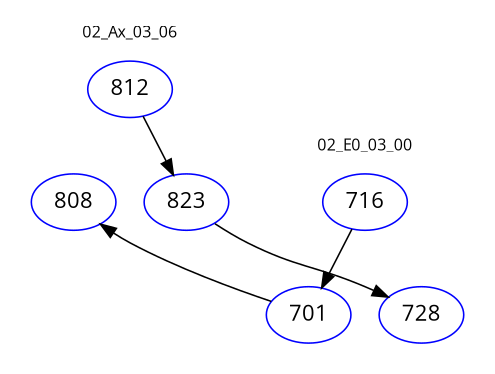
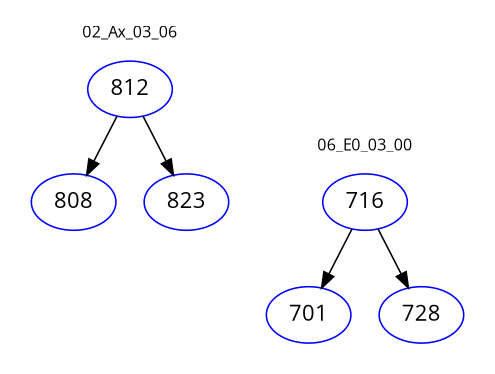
(365, 146) -> (365, 146)
(292, 262) -> (390, 251)
(191, 271) -> (105, 139)
